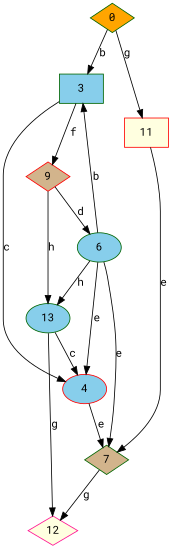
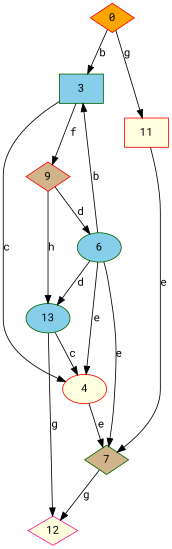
(112, 18) -> (112, 18)
(81, 283) -> (81, 283)
(85, 389) -> (85, 389)
